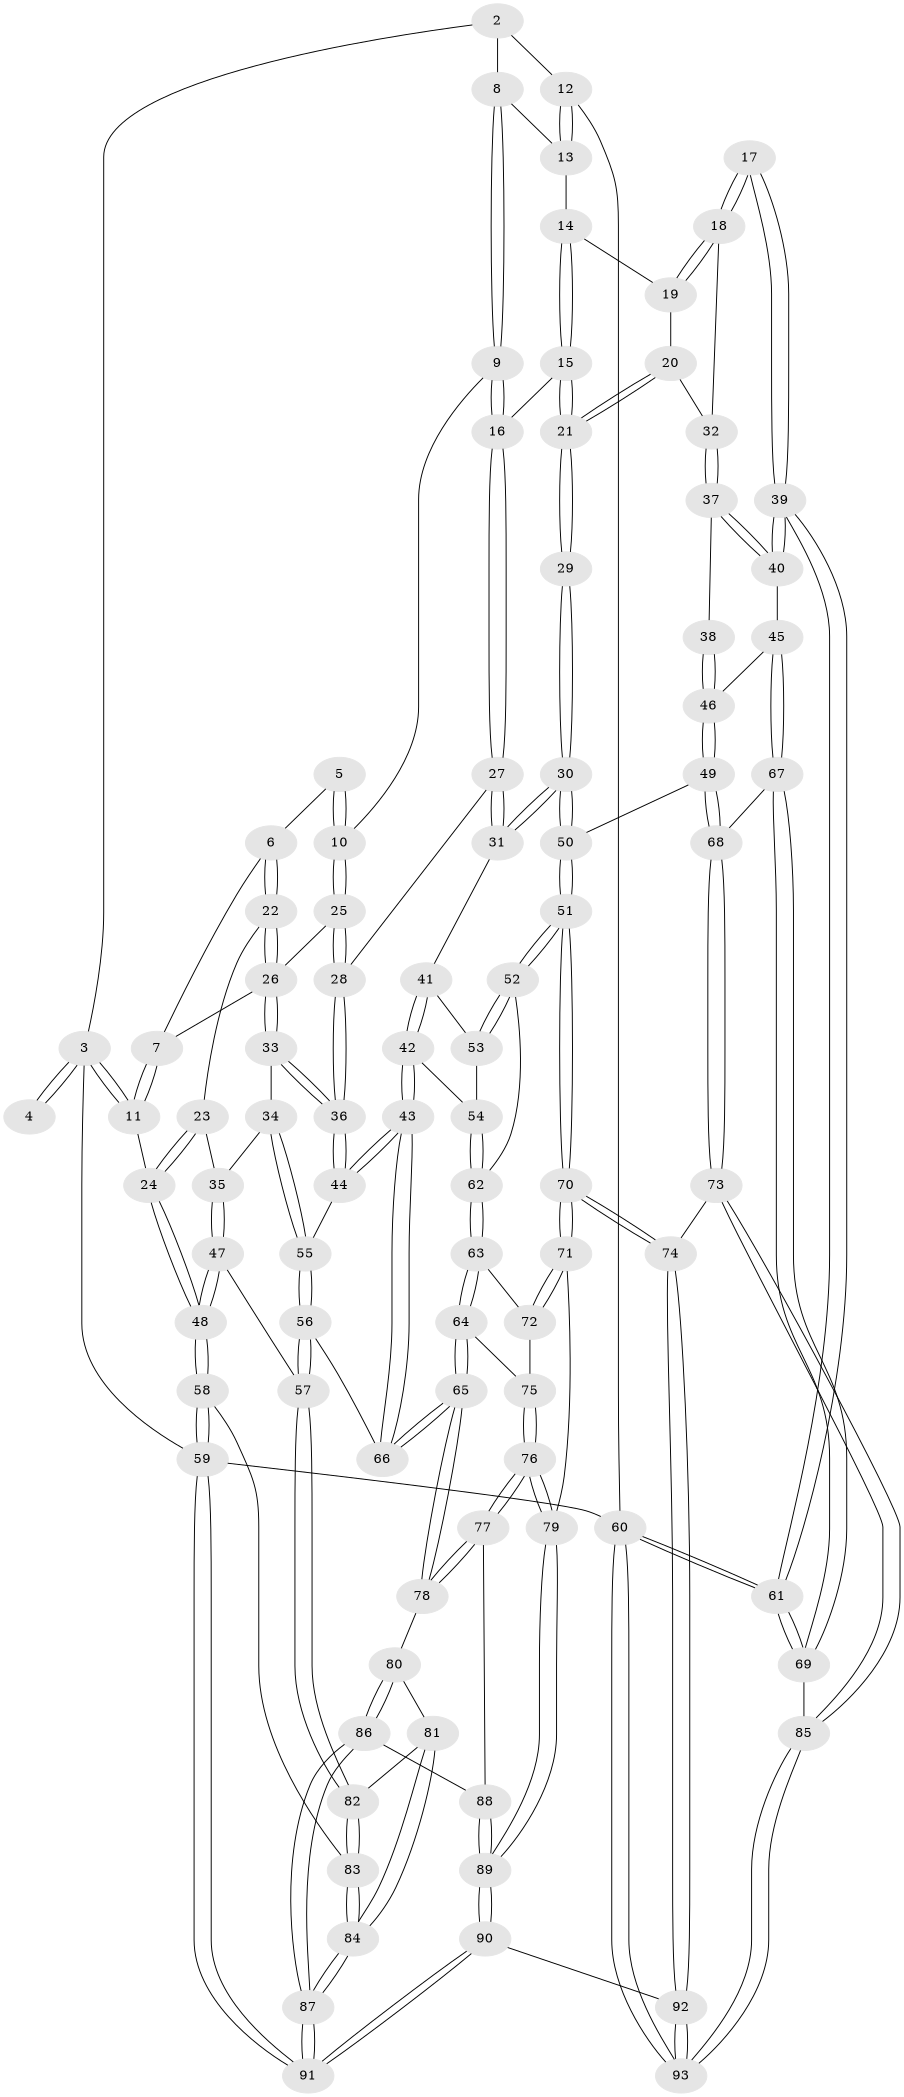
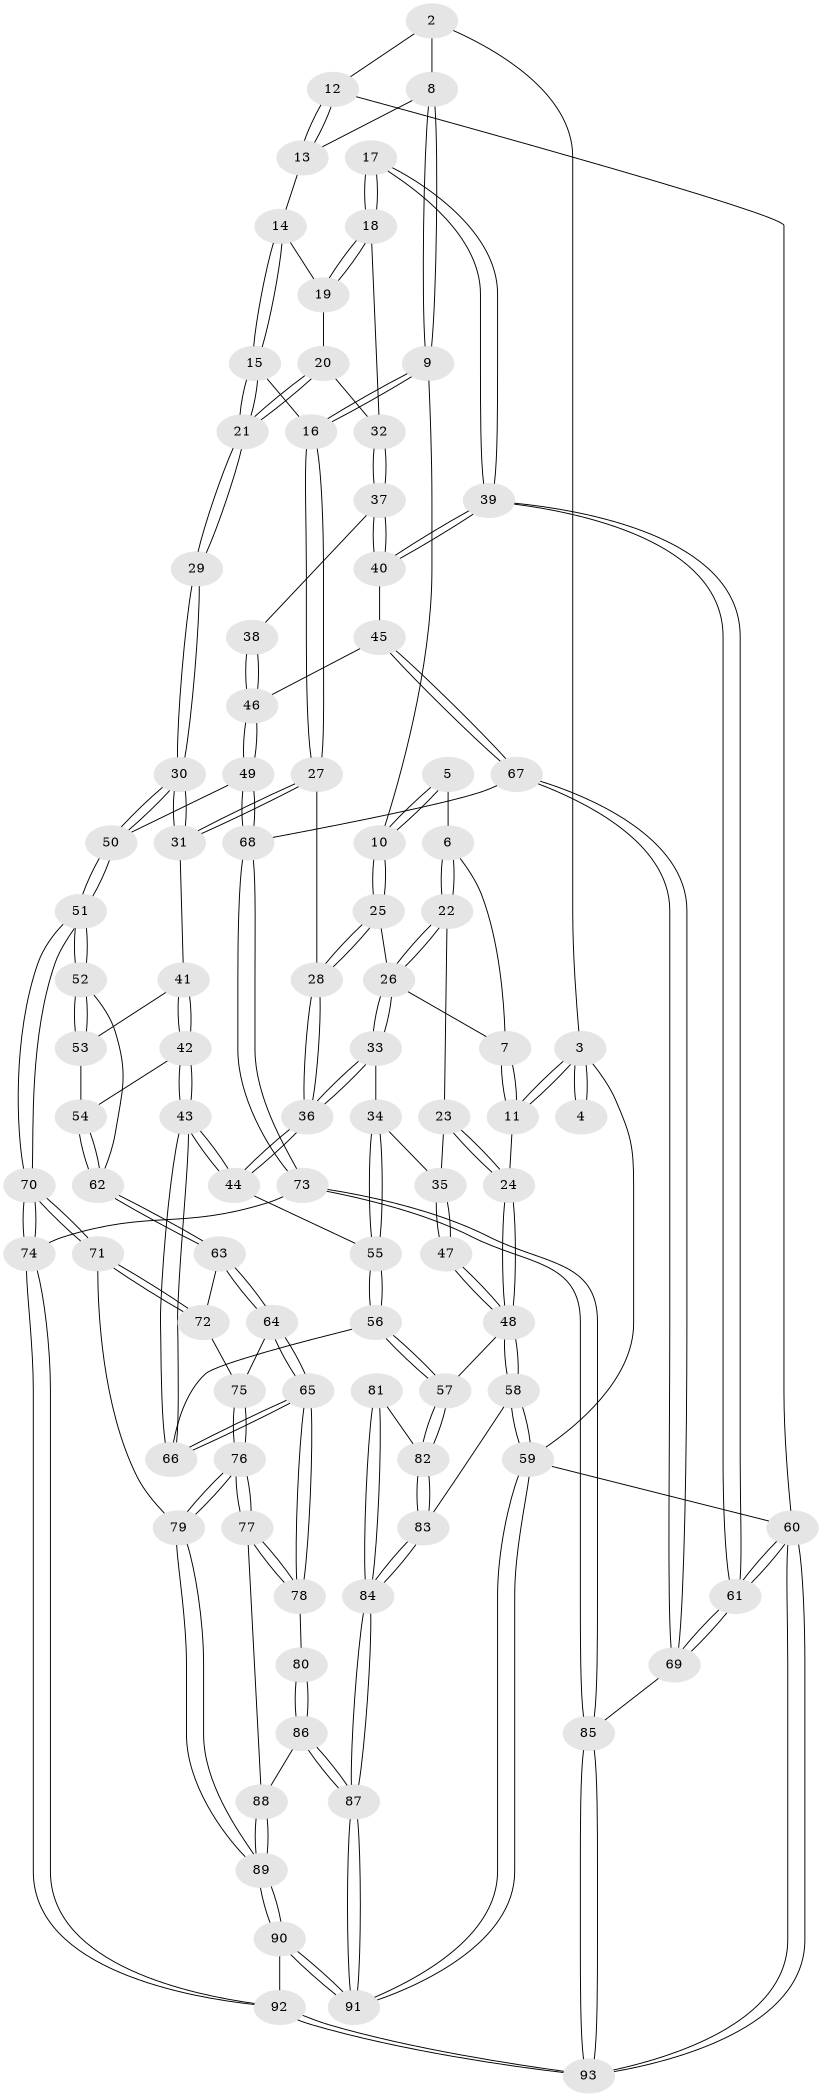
(260, 1323) -> (477, 1357)
(414, 1699) -> none
